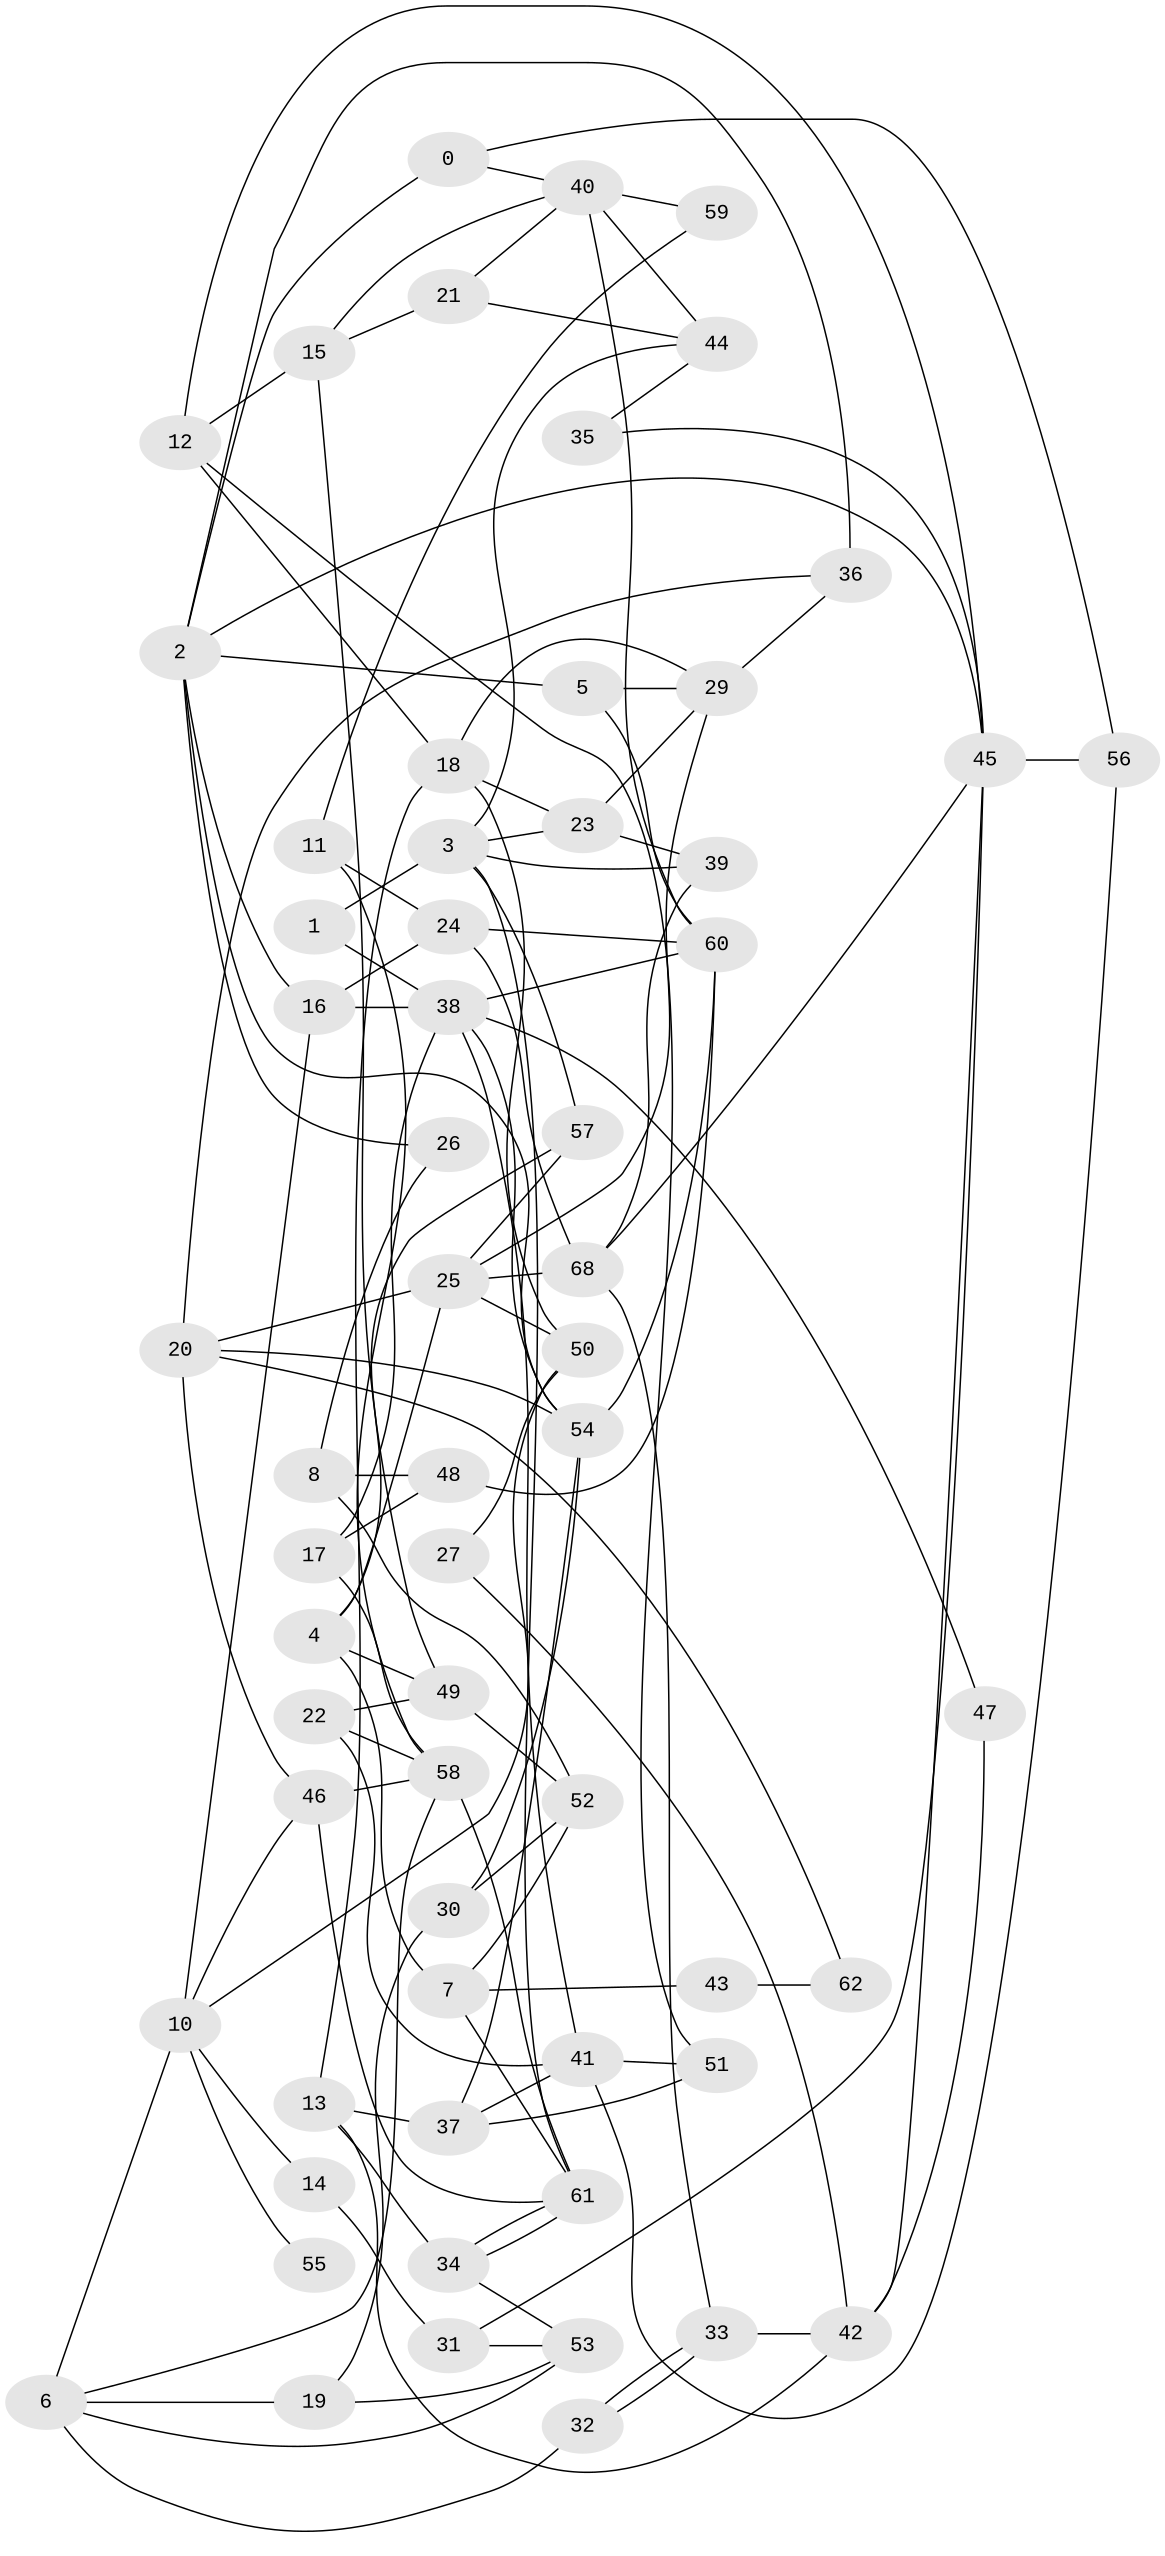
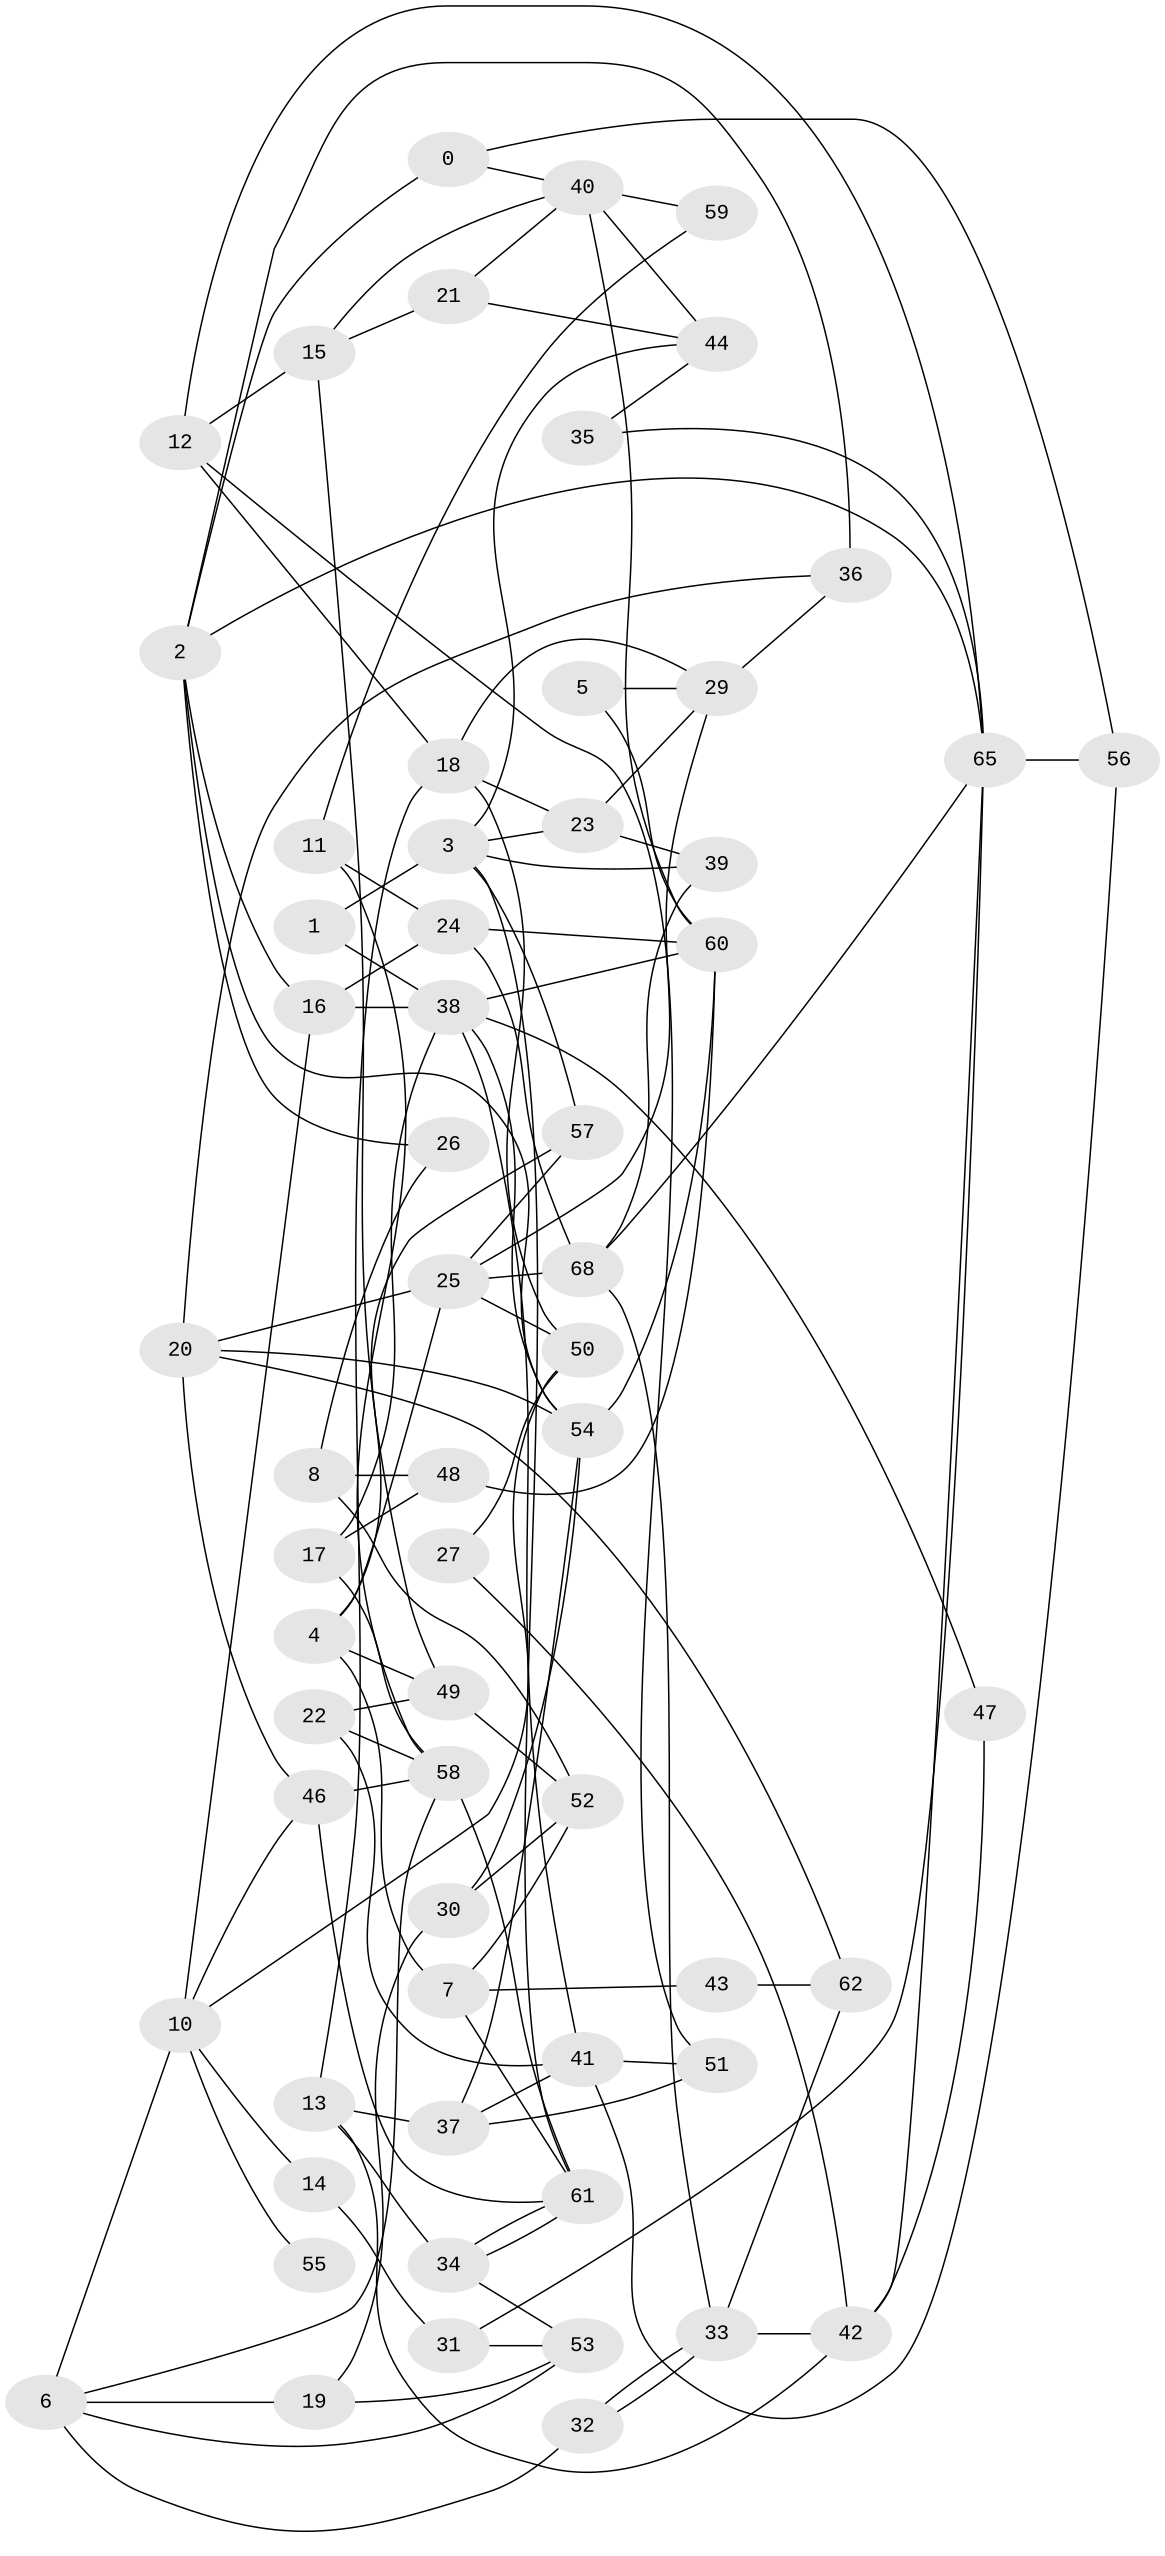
(390, 671) -> none
(985, 760) -> (985, 760)
none -> (784, 2159)
